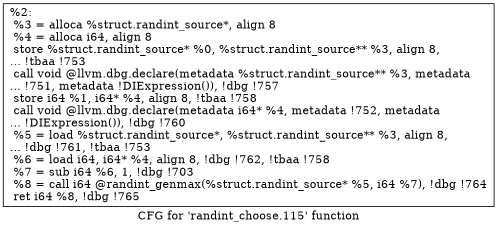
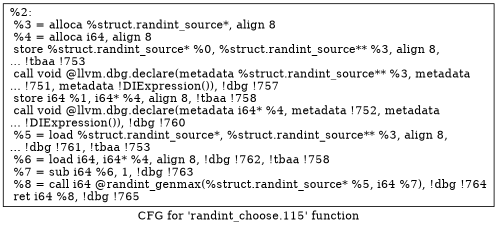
(102, 172) -> (102, 172)
